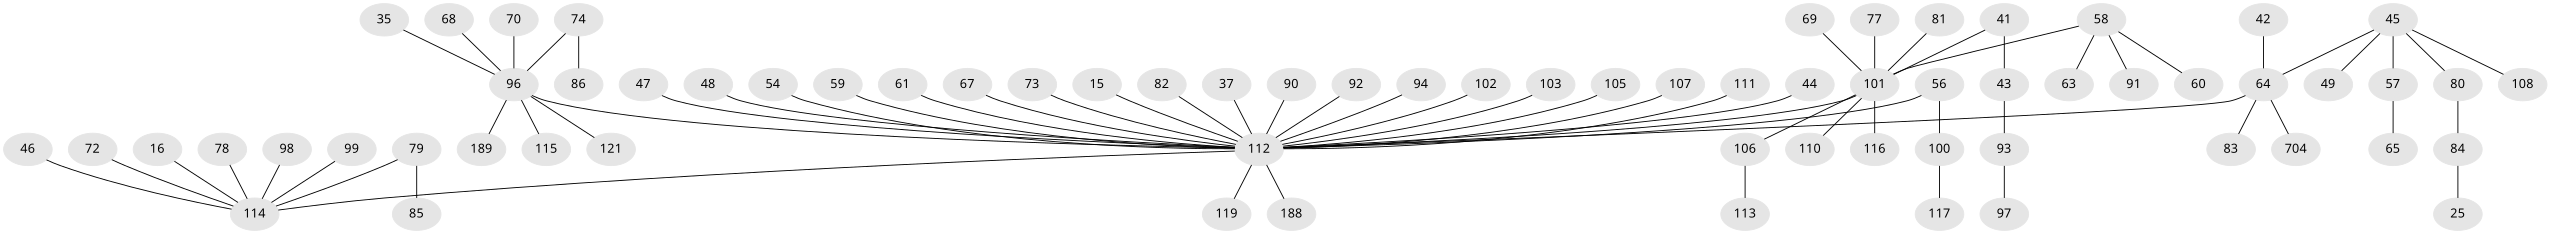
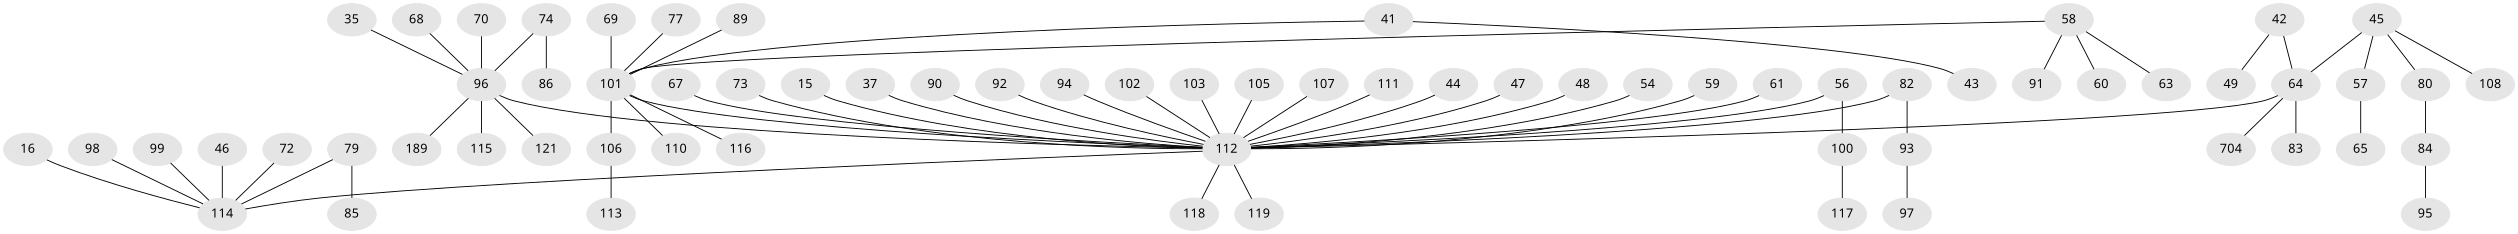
(1939, 20) -> (741, 20)
(2361, 52) -> (2255, 52)
(2004, 122) -> (1907, 117)
(222, 149) -> none
(1291, 214) -> (1194, 214)
(2458, 214) -> (2425, 214)
